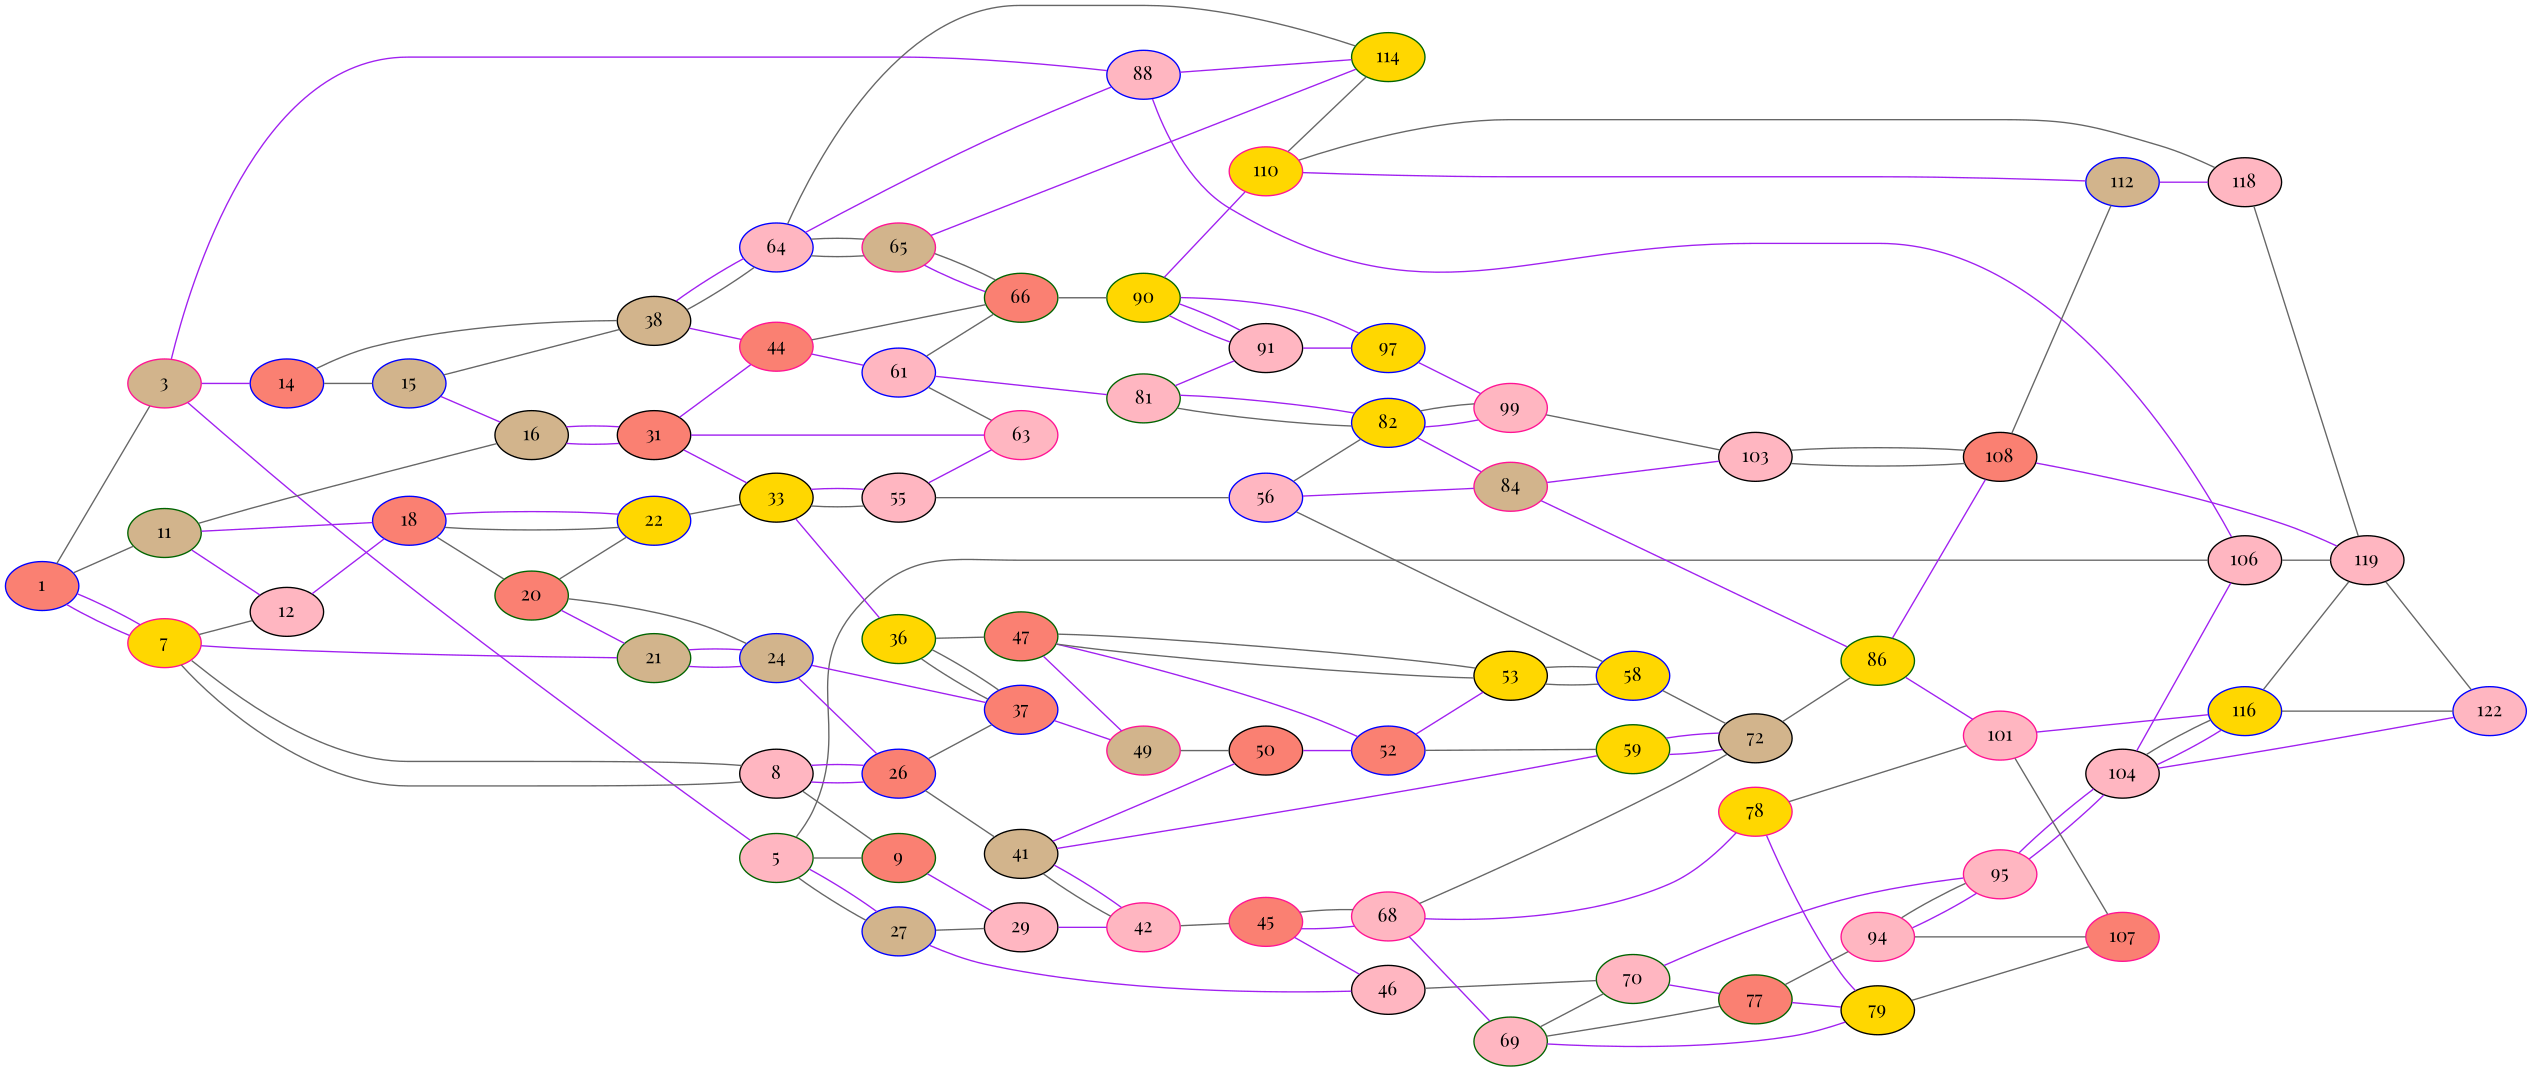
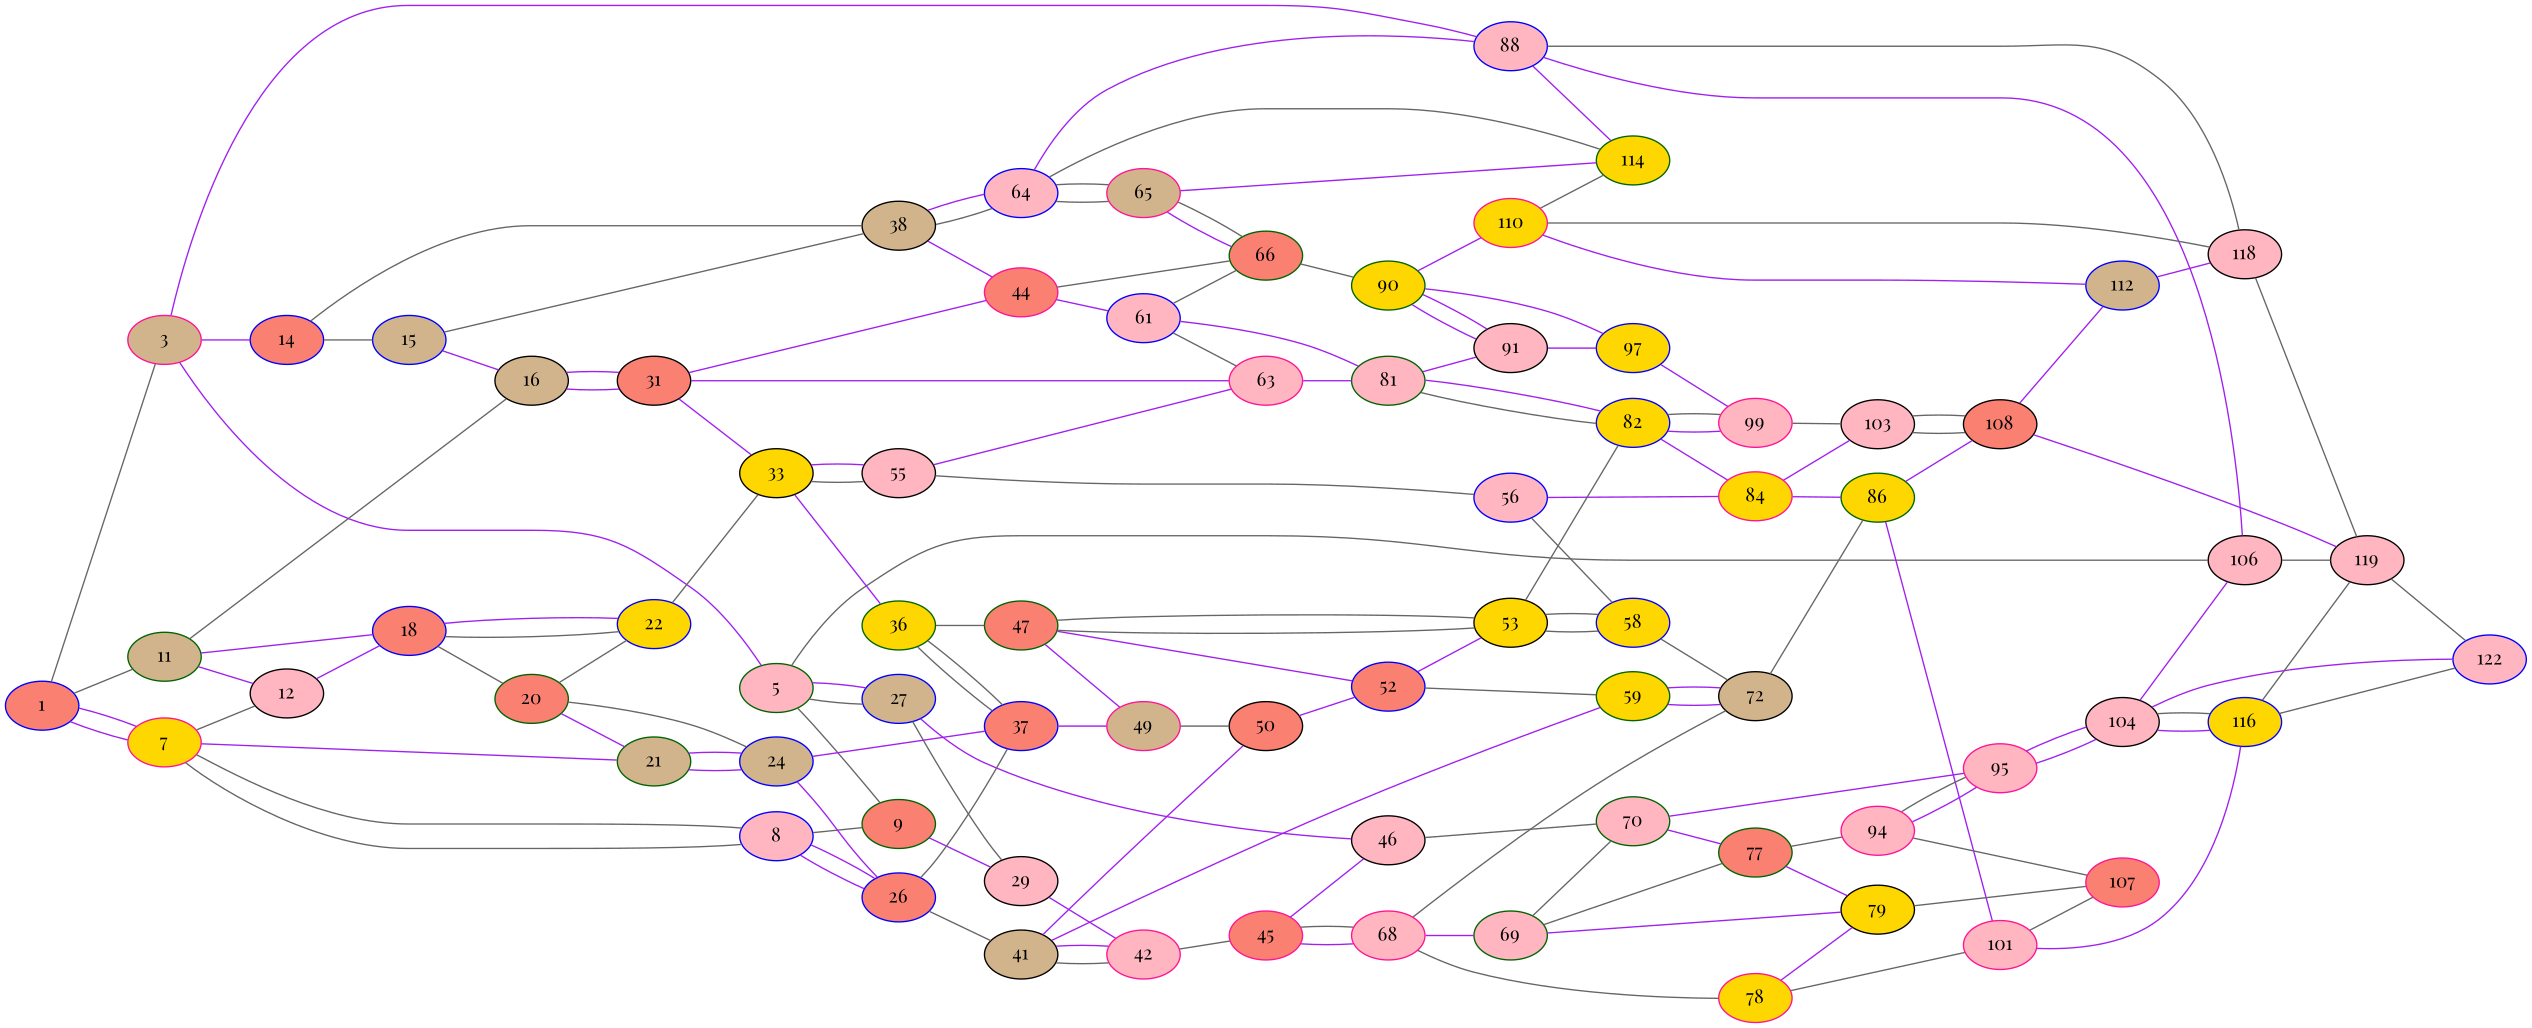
none -> (1944, 46)
(2056, 331) -> (2061, 355)
none -> (1327, 381)
(1327, 460) -> (1572, 523)
(1511, 487) -> (1755, 496)
(776, 774) -> (776, 836)
(1591, 907) -> (1565, 989)
